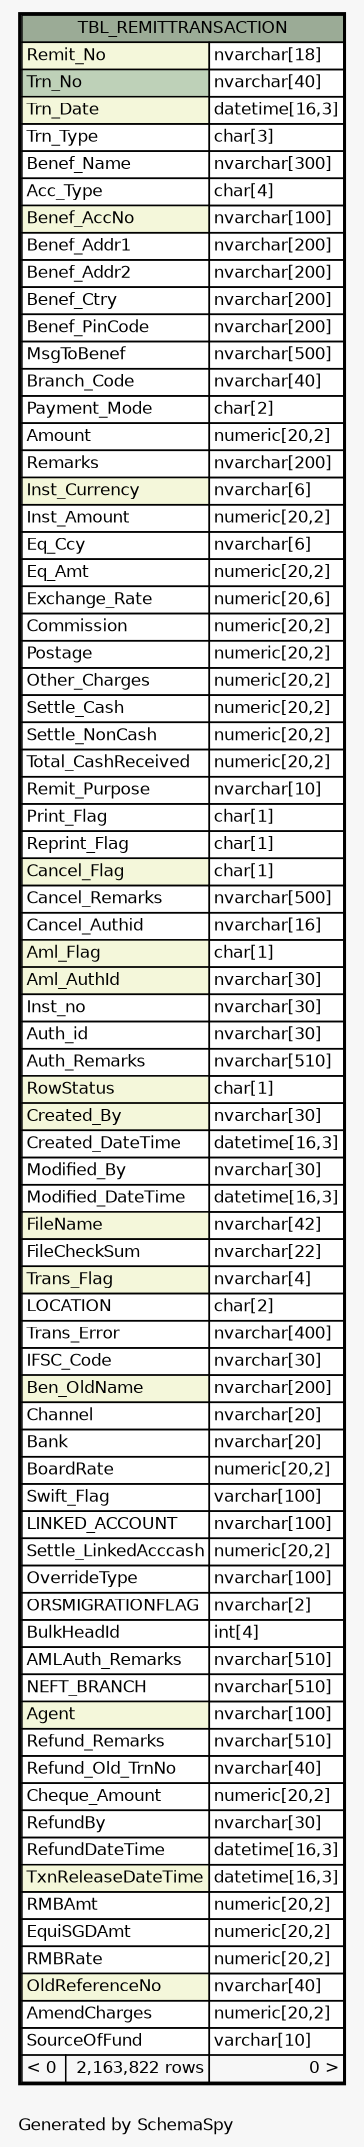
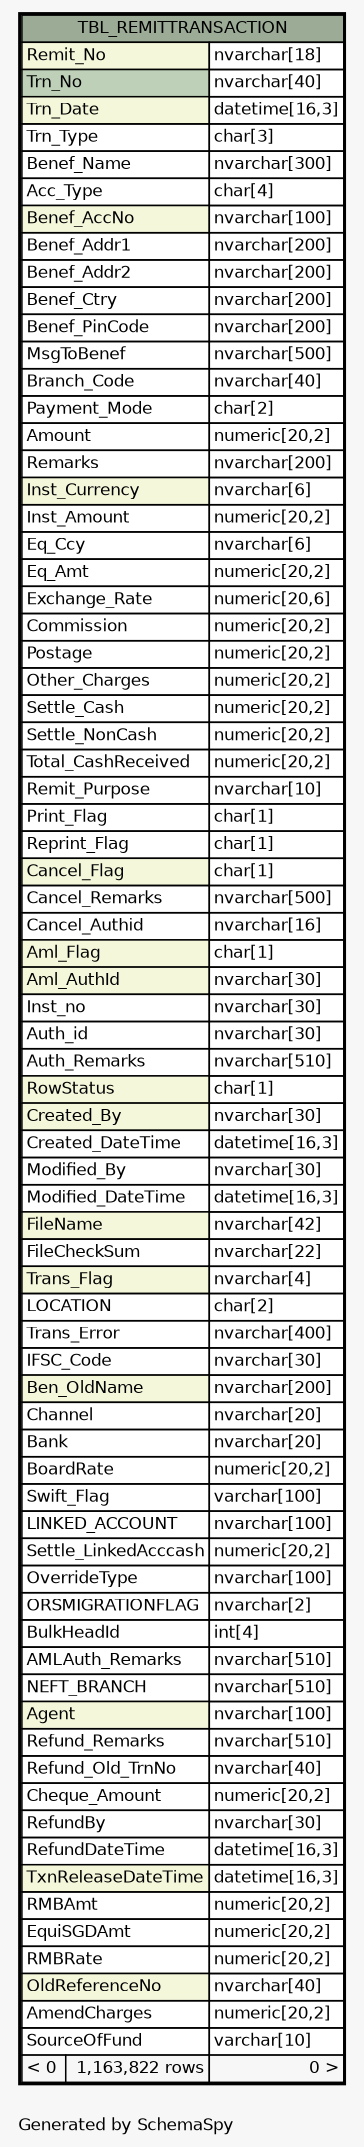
(141, 2068) -> (141, 2068)
